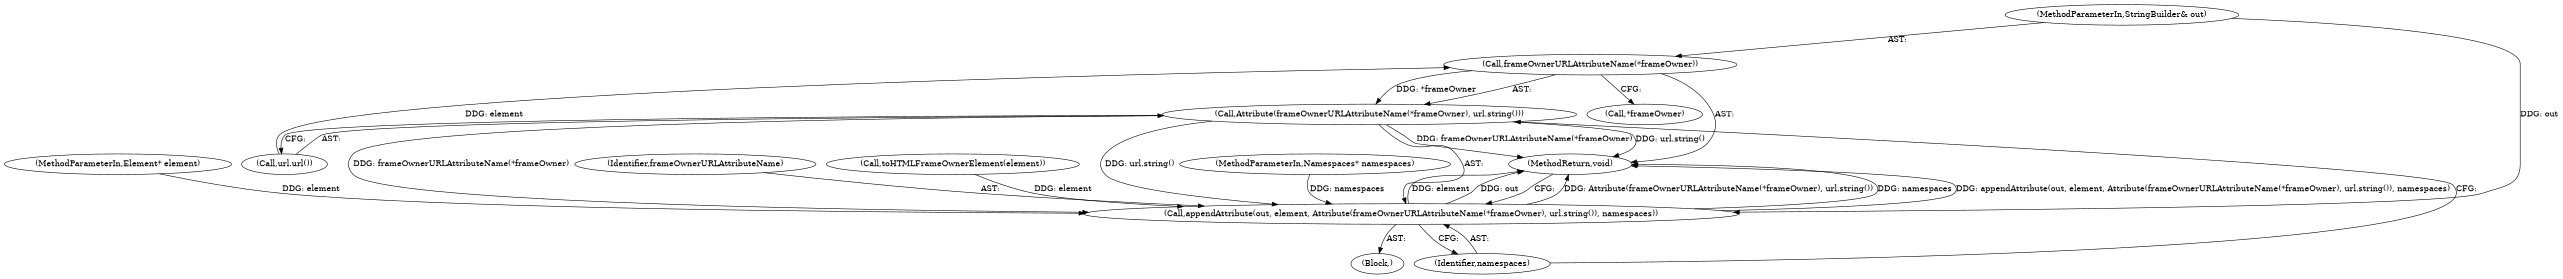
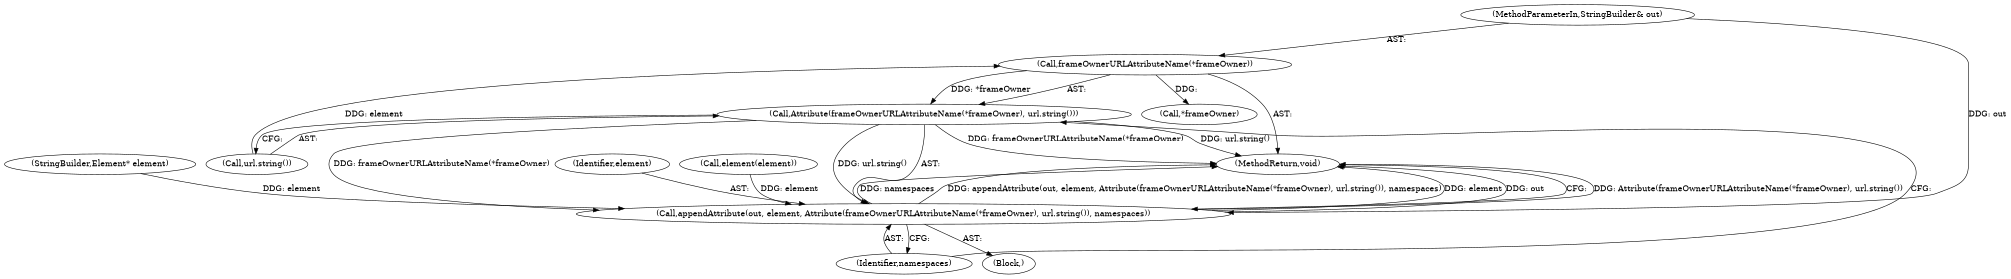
(1632, 90) -> (1188, 90)
(118, 164) -> (100, 164)
(285, 164) -> (257, 164)
(695, 164) -> (612, 164)
(953, 164) -> (748, 164)
(1315, 164) -> none
